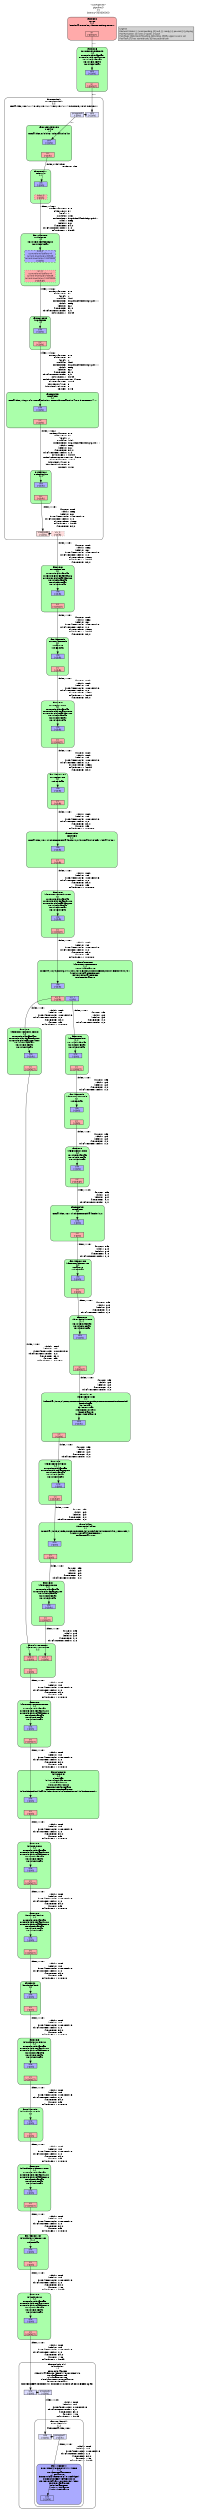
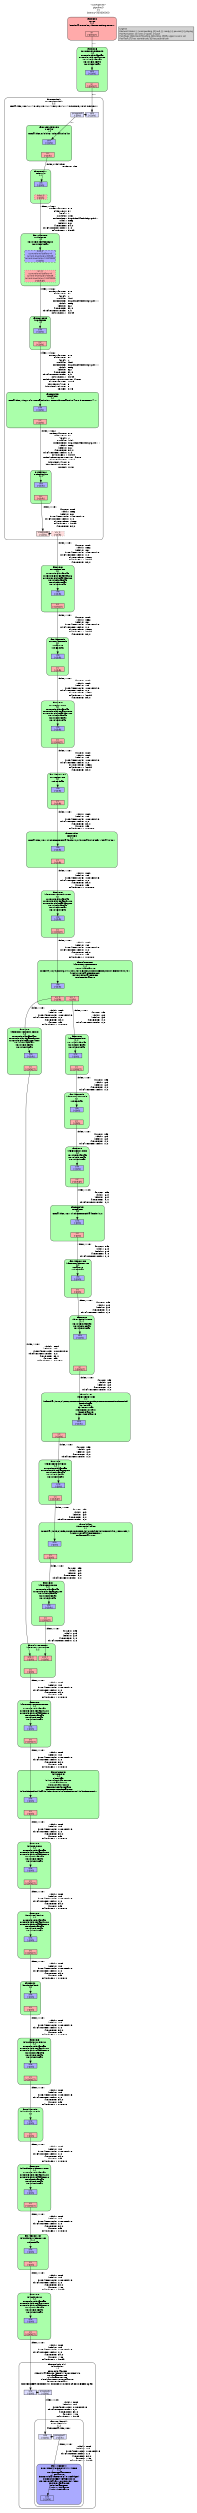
(72, 999) -> (72, 999)
